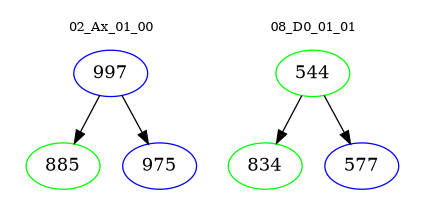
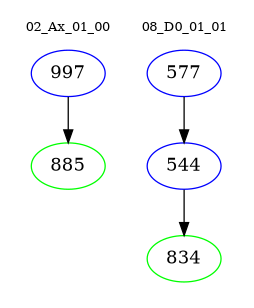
(313, 73) -> (184, 166)
(334, 114) -> (184, 113)
(160, 166) -> none
